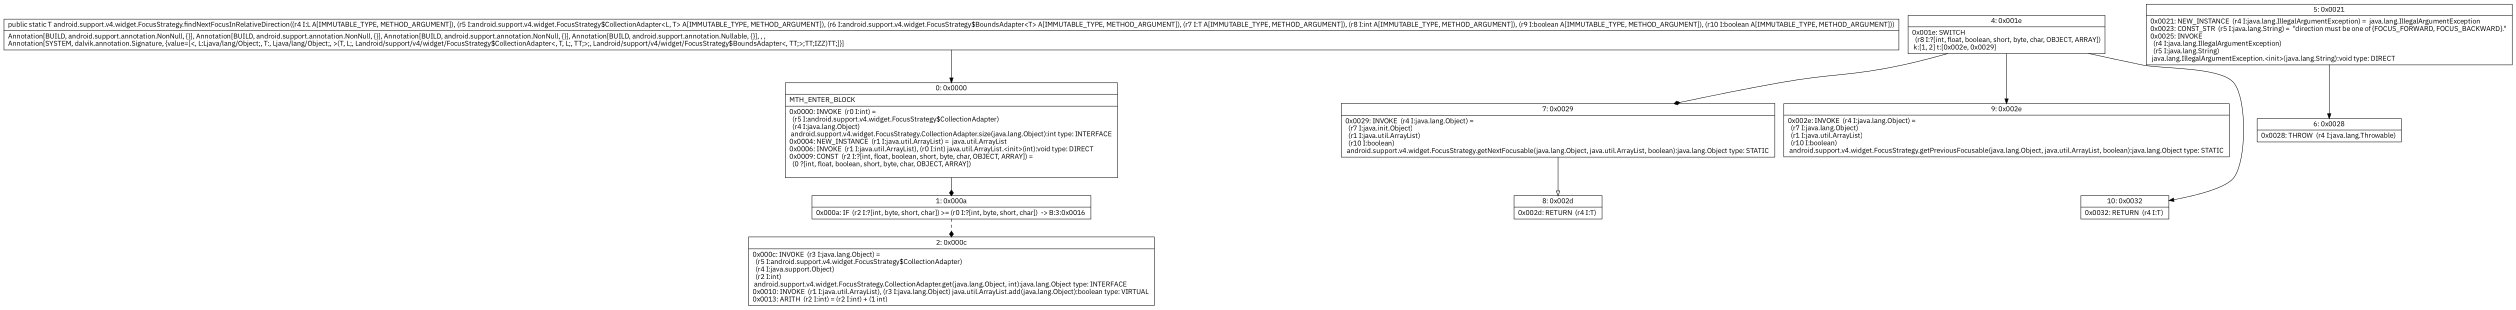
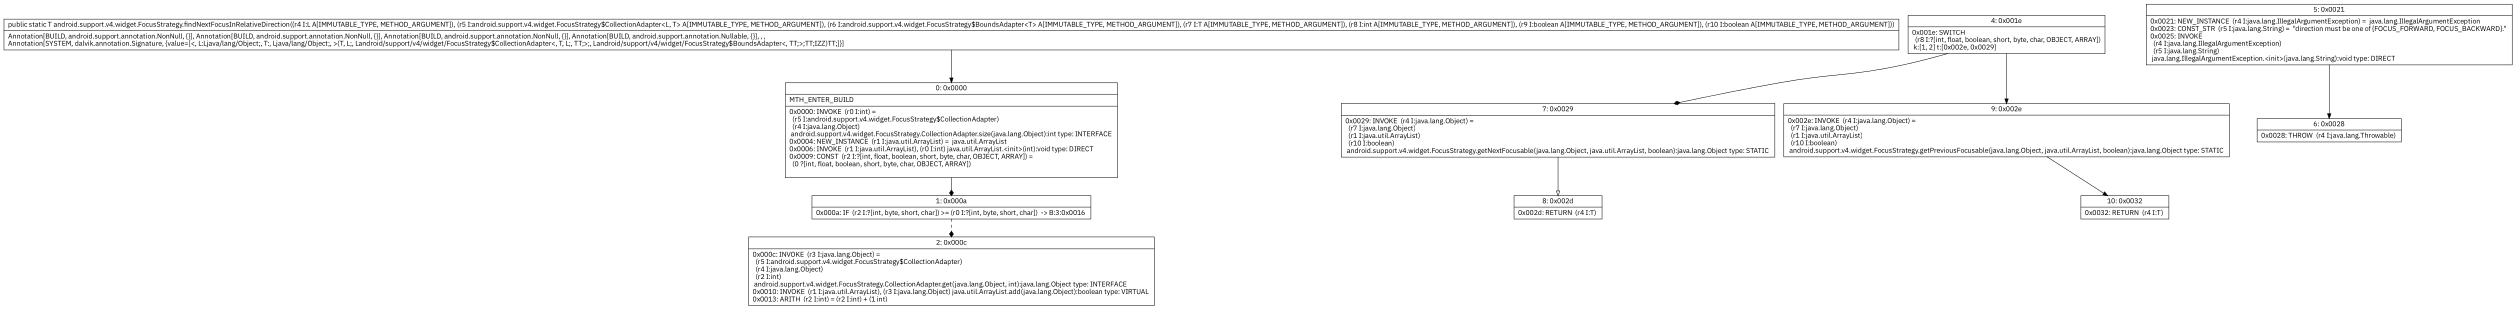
(2237, 89) -> (2075, 175)
(822, 100) -> (822, 100)
(1379, 129) -> (1381, 129)
(794, 269) -> (788, 269)
